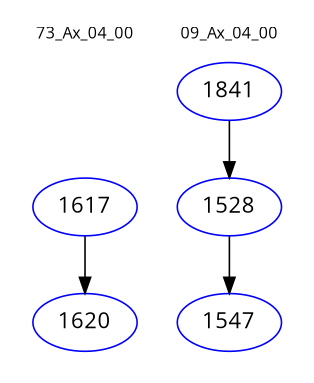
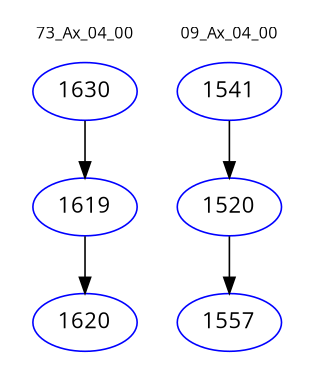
none -> (85, 91)
(229, 91) -> (229, 91)
(85, 207) -> (85, 207)
(229, 207) -> (229, 207)
(229, 322) -> (229, 322)
